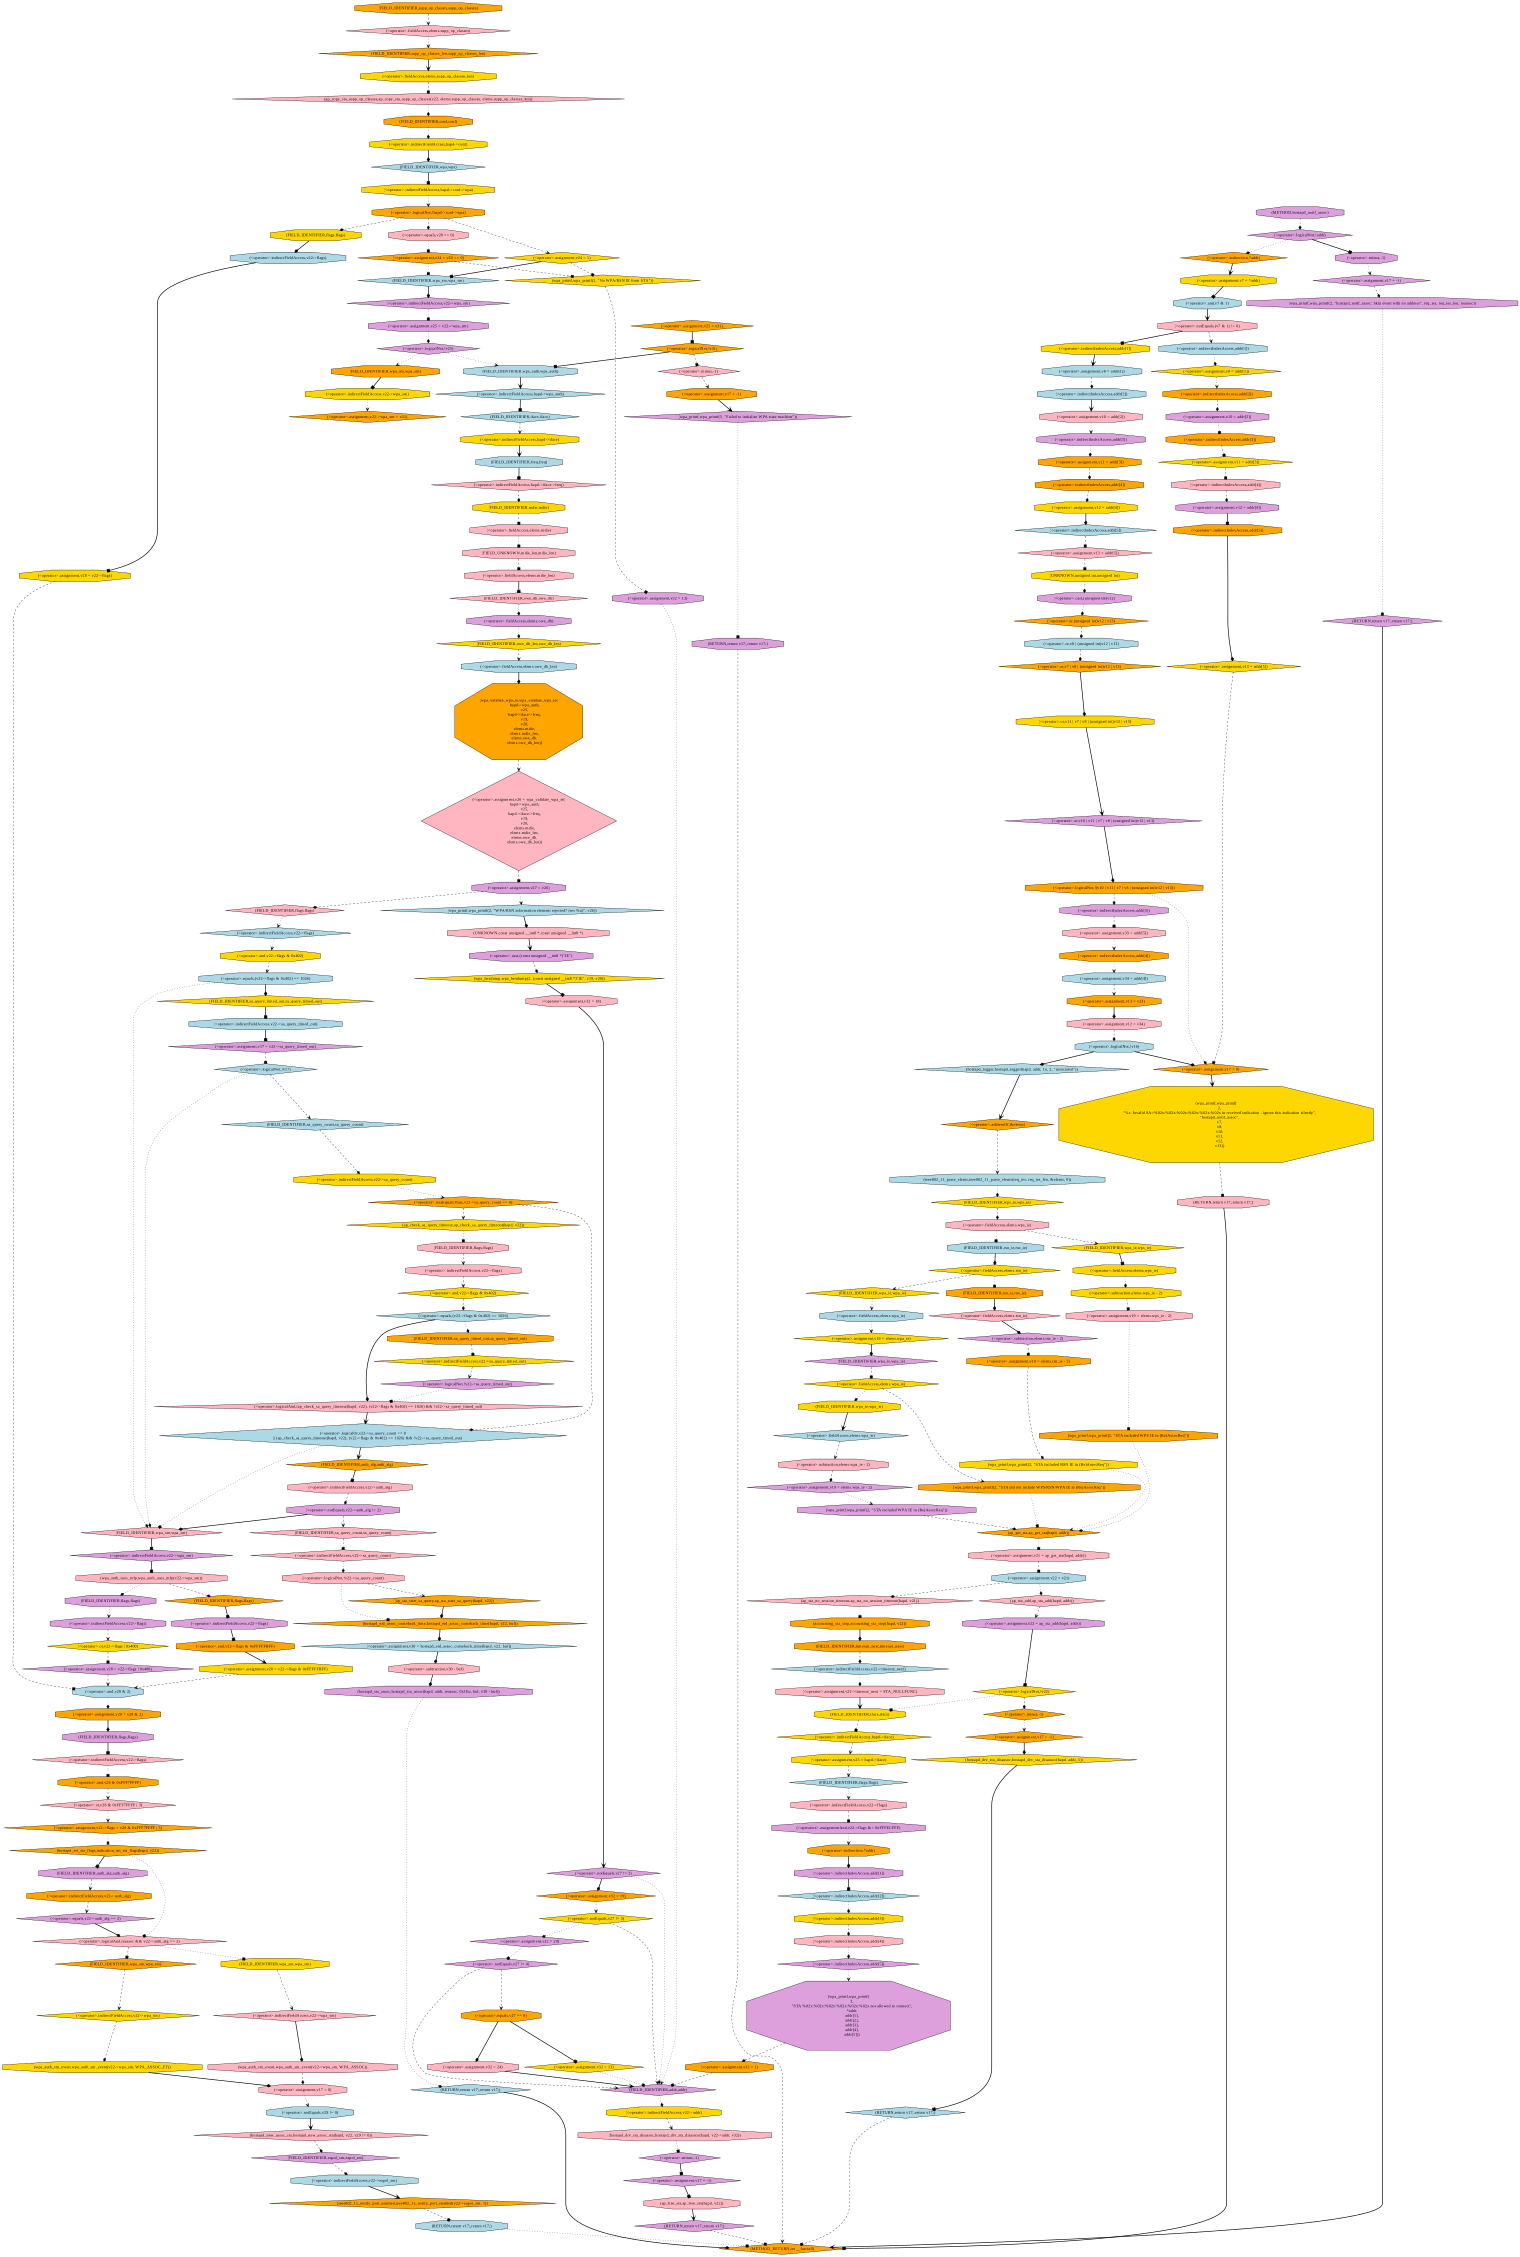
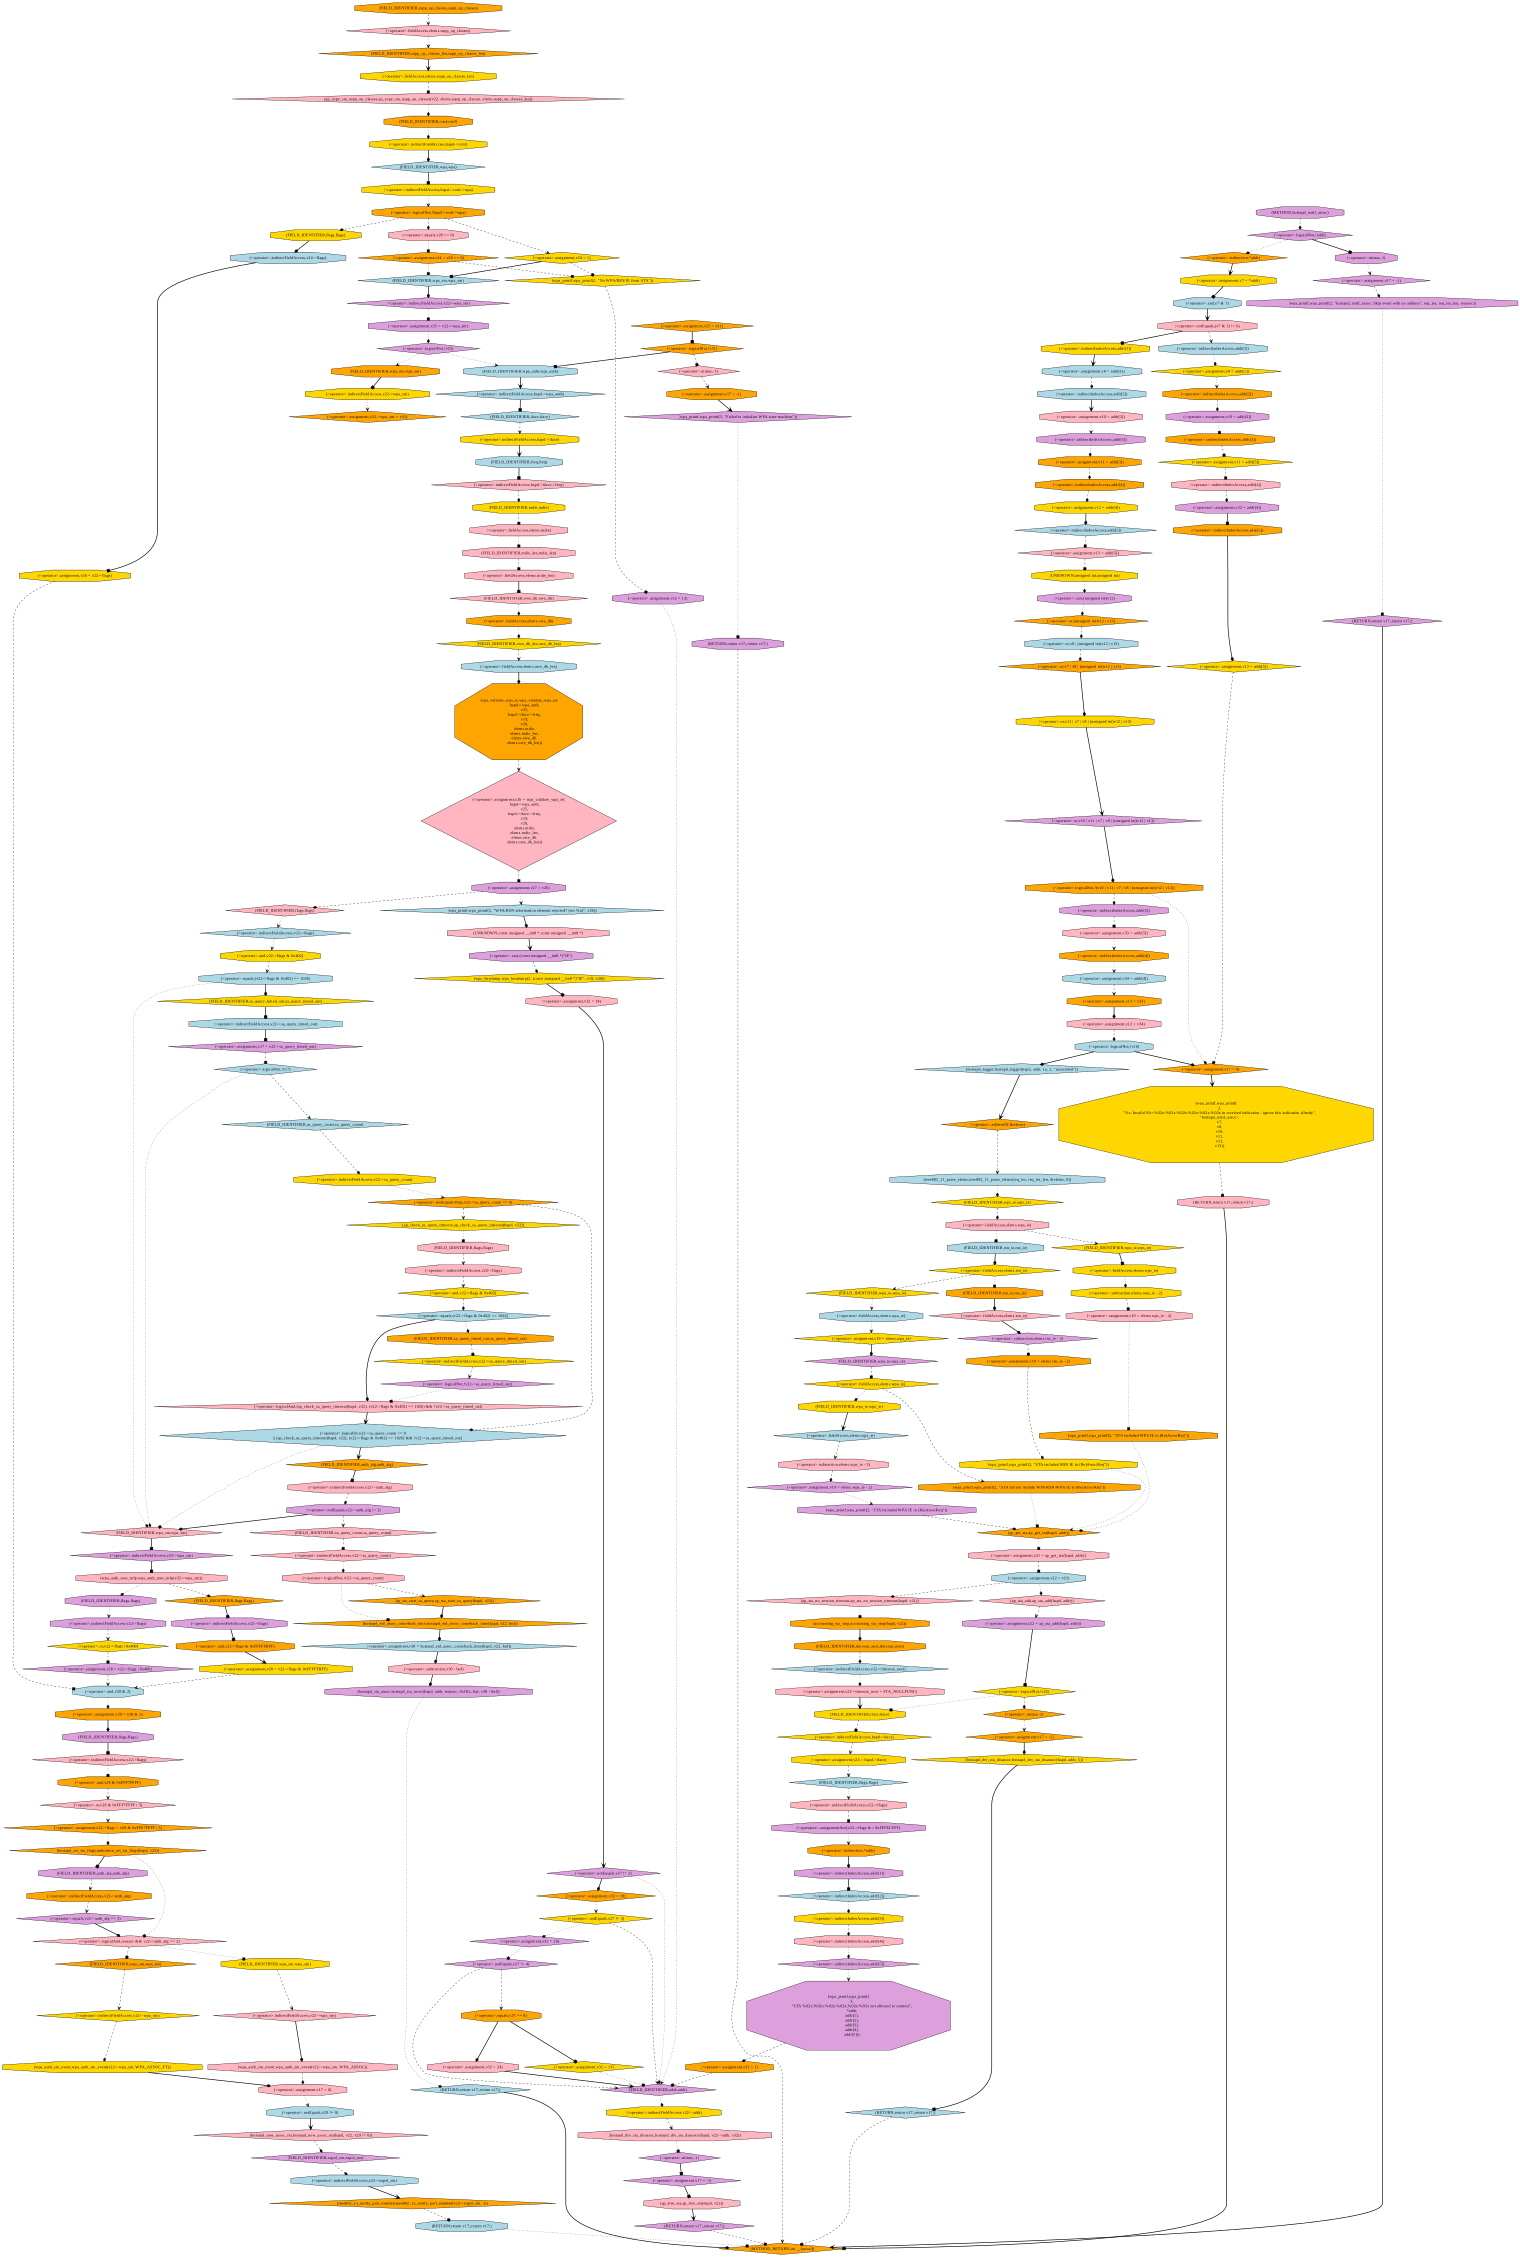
(519, 553) -> (519, 553)
(519, 621) -> (519, 621)
